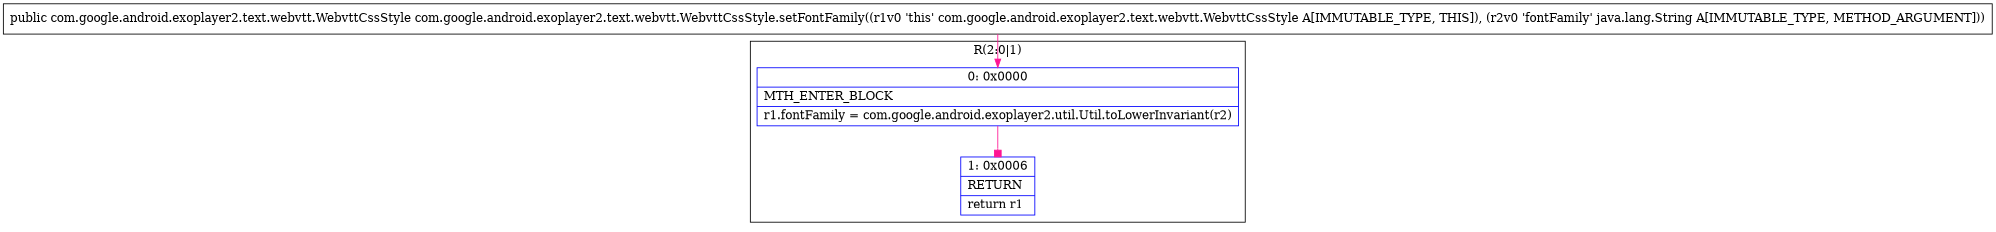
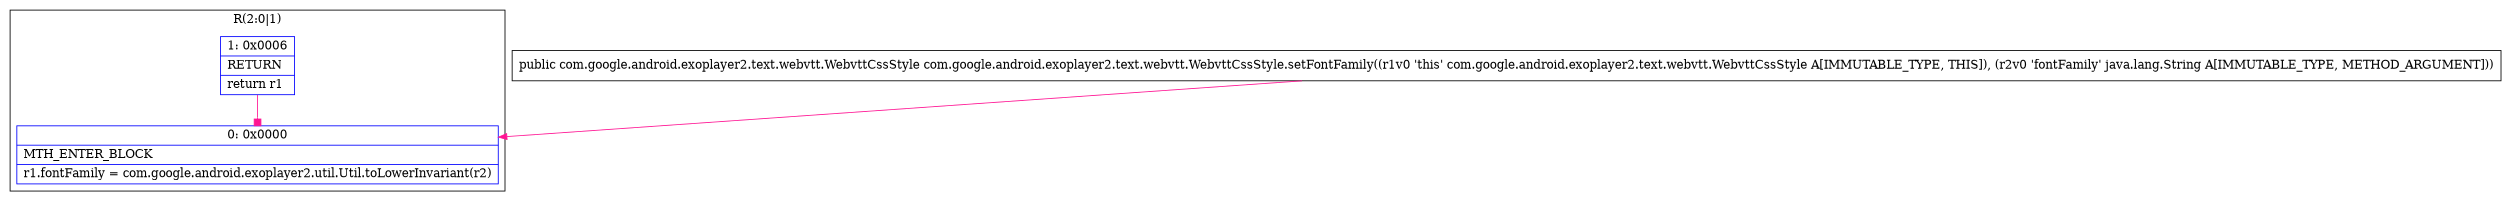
(998, 137) -> (258, 106)
